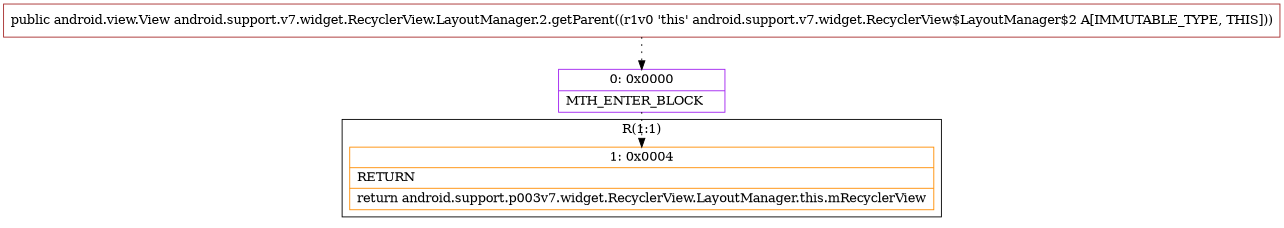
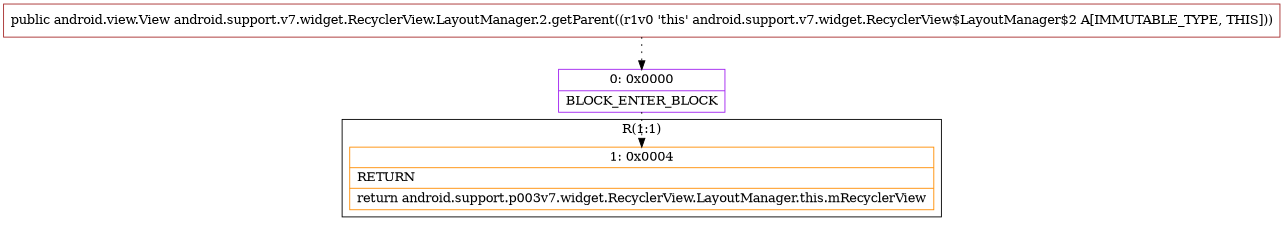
(635, 101) -> (642, 101)
